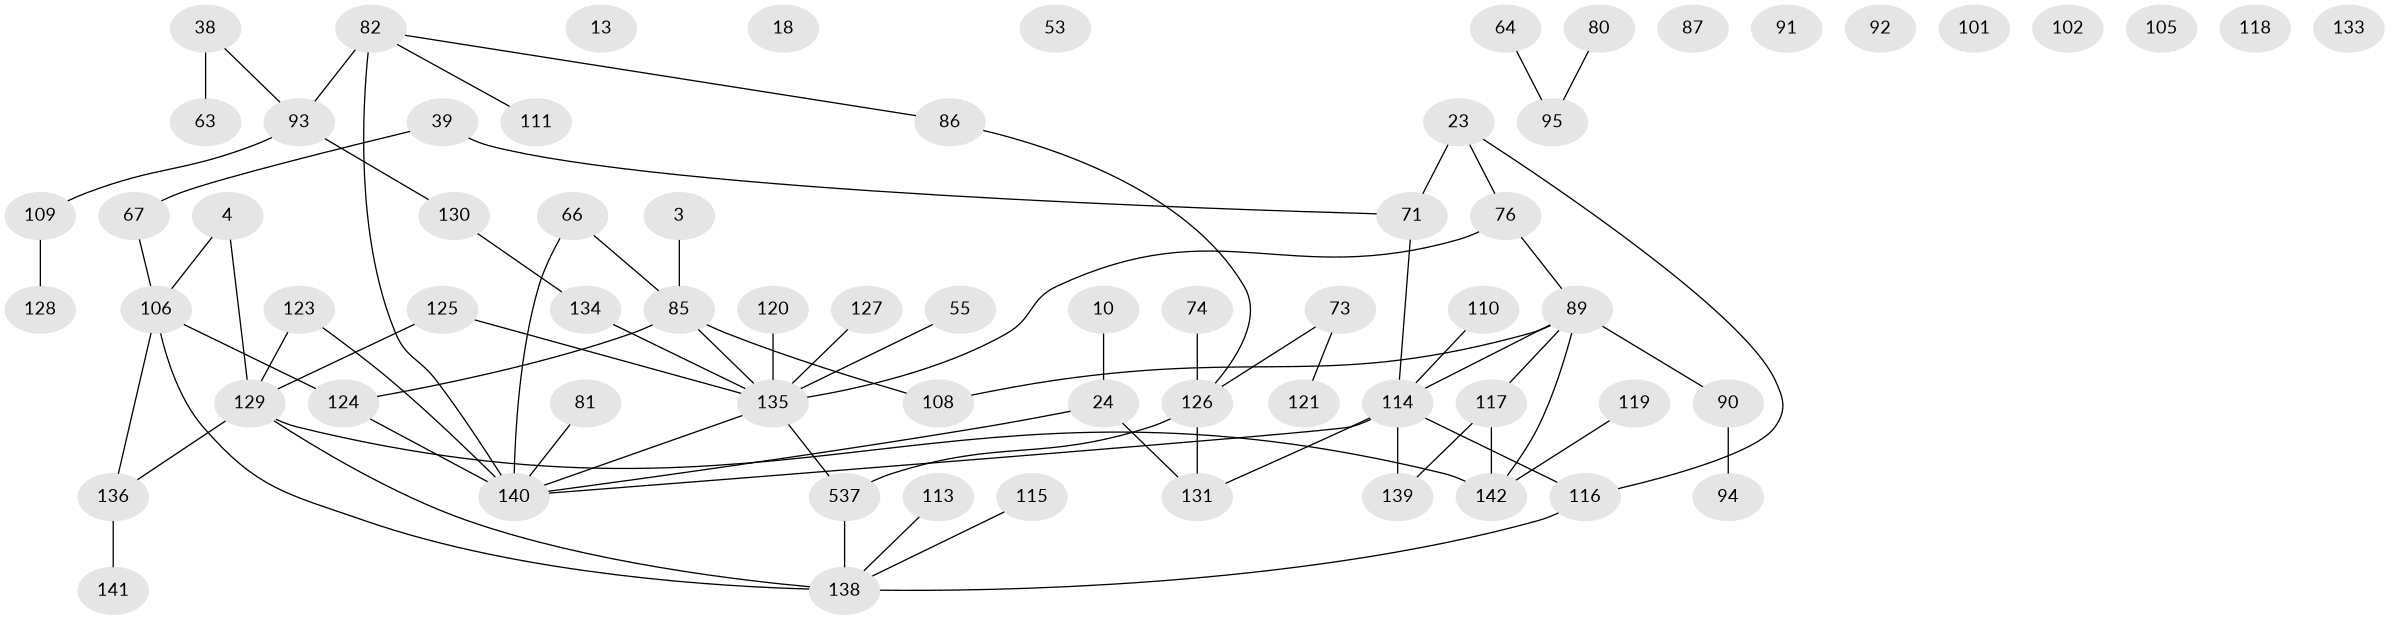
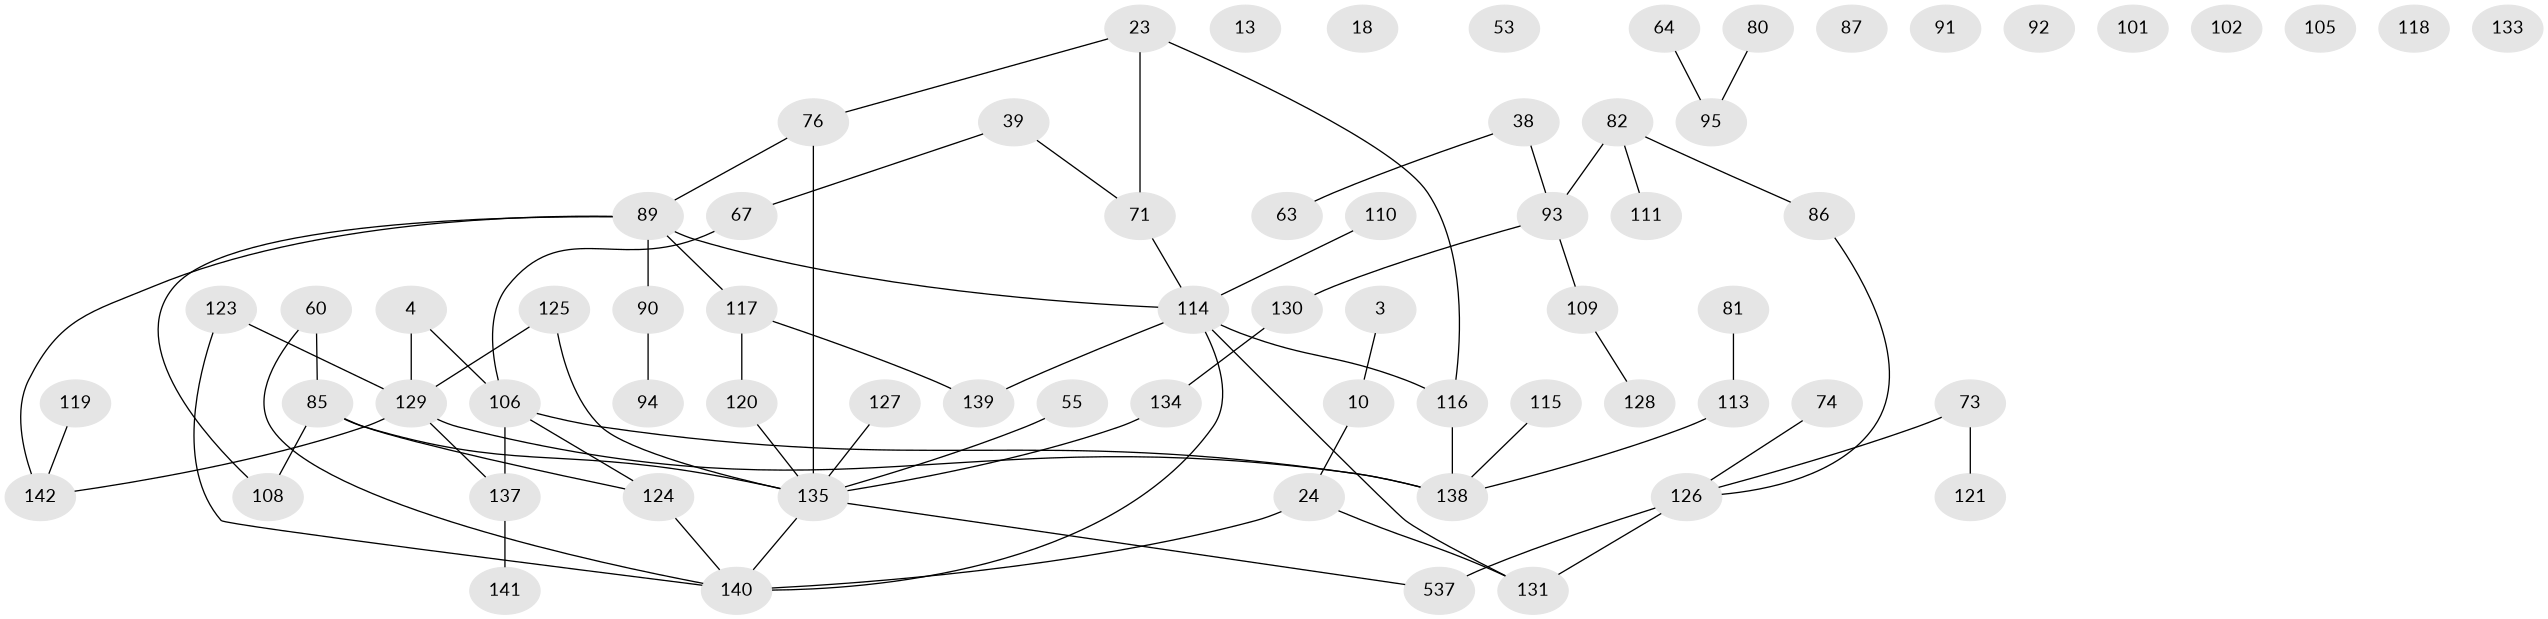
(573, 216) -> (316, 310)
(679, 263) -> (1370, 356)
(380, 282) -> none
(1491, 441) -> (742, 357)
(550, 450) -> (1733, 357)
(113, 497) -> (505, 497)
(845, 544) -> none
